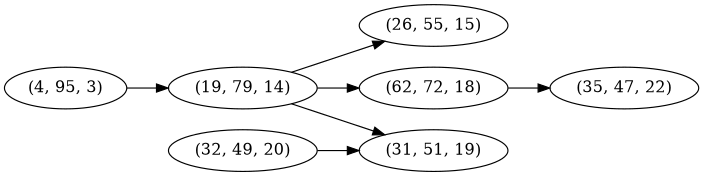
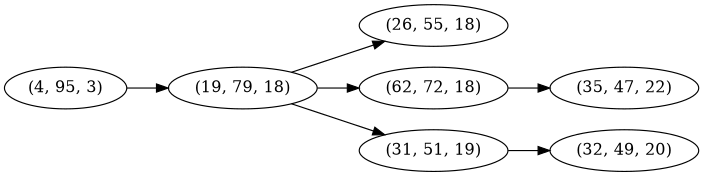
(434, 25) -> (434, 25)
(243, 88) -> (243, 88)
(332, 151) -> (523, 151)
